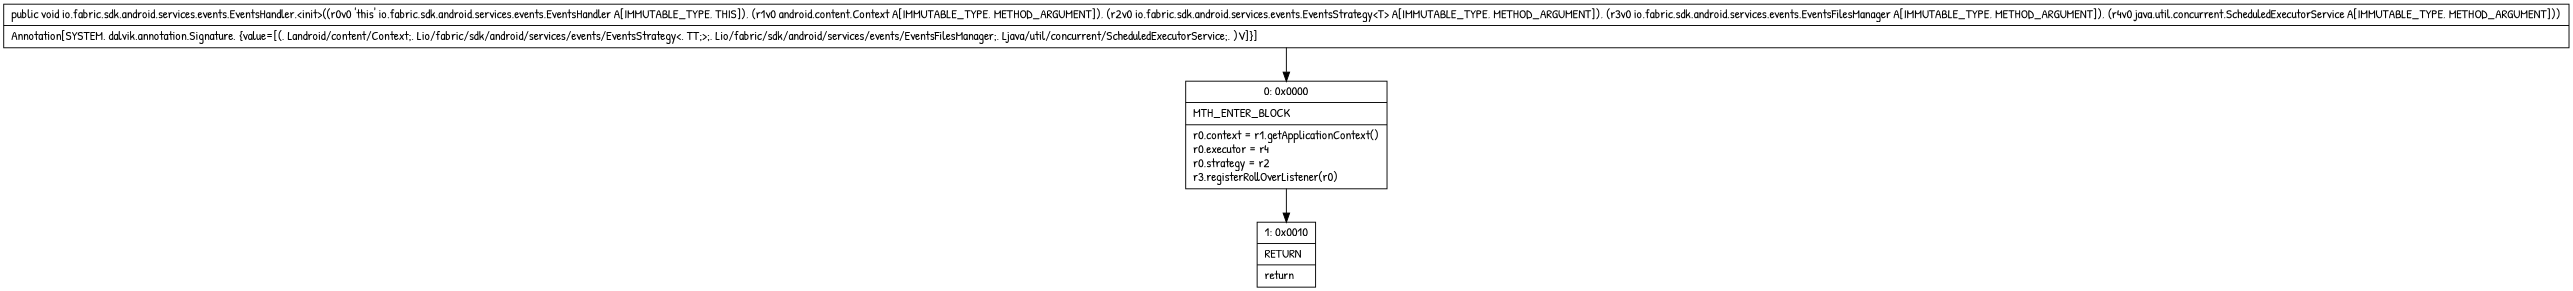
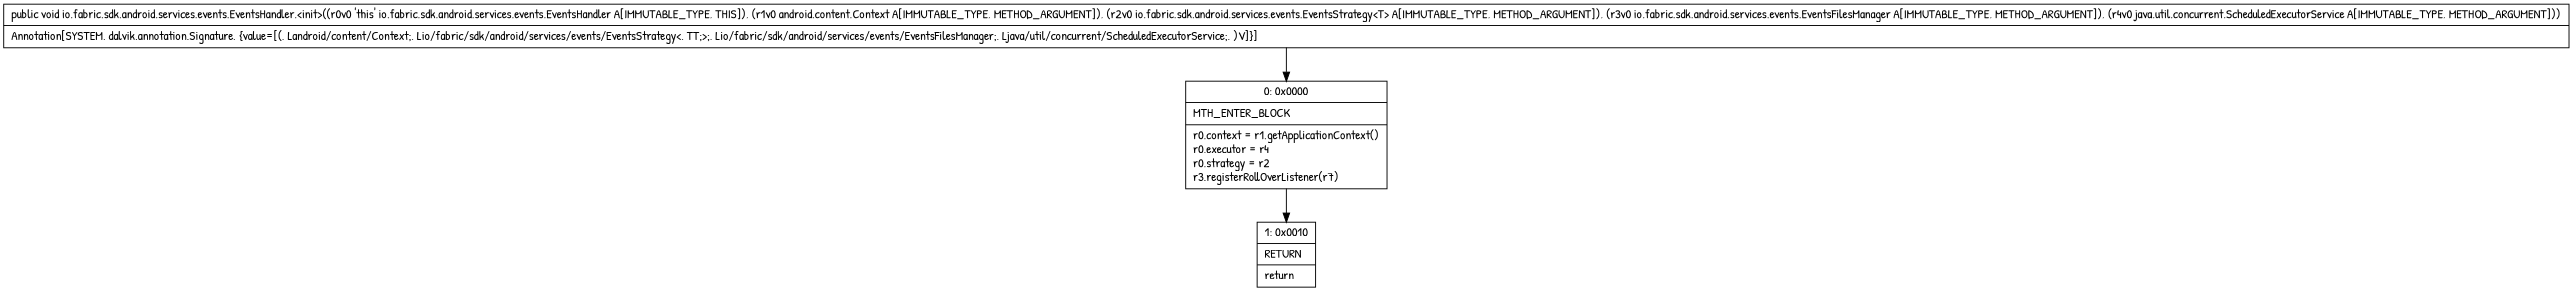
(1266, 177) -> (1266, 177)
